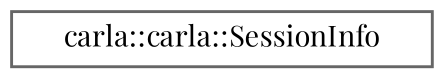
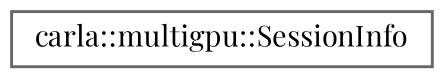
(222, 39) -> (222, 39)
